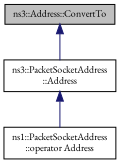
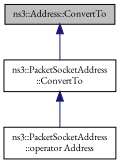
(60, 76) -> (60, 76)
(60, 143) -> (60, 143)
